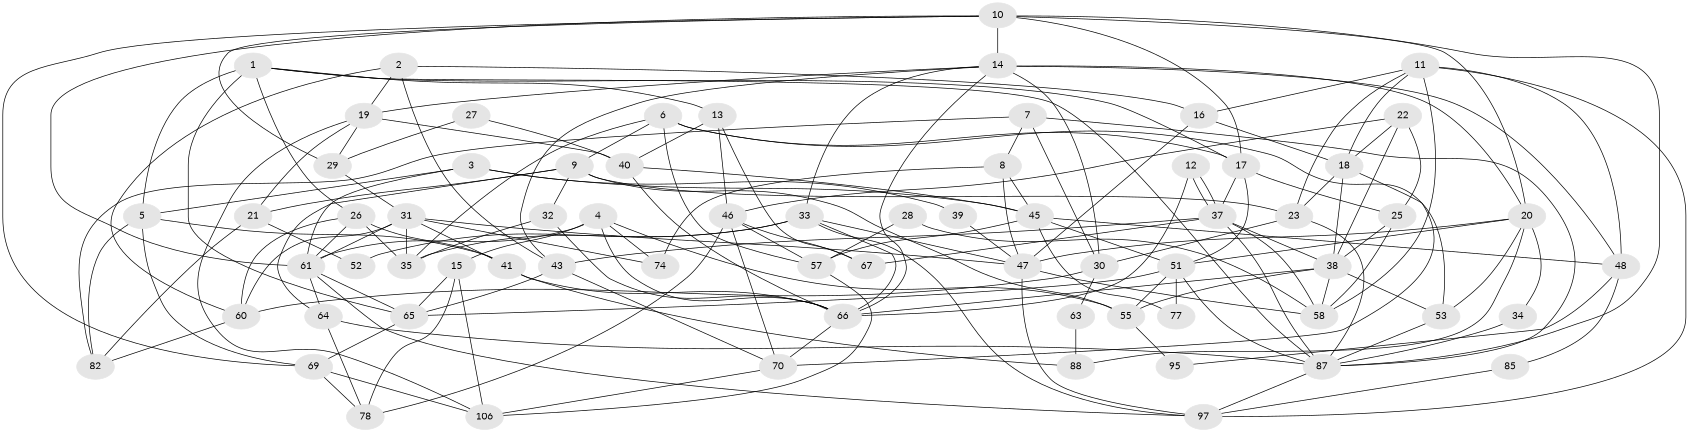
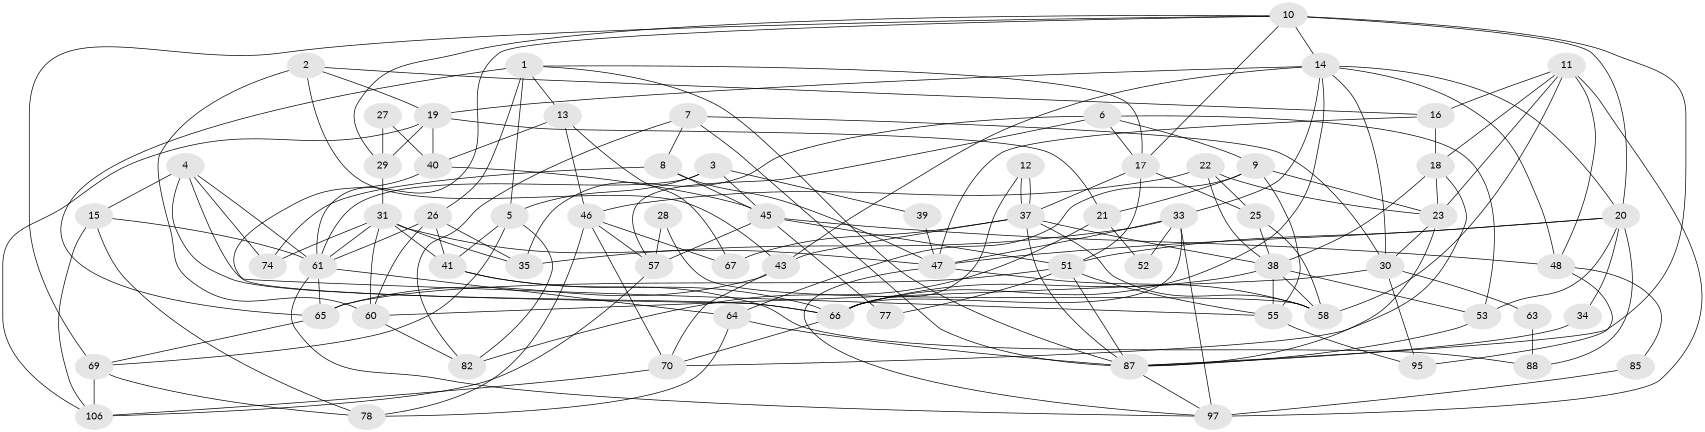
(1373, 141) -> (1319, 200)
(548, 216) -> none
(436, 288) -> (204, 232)
none -> (1401, 317)
